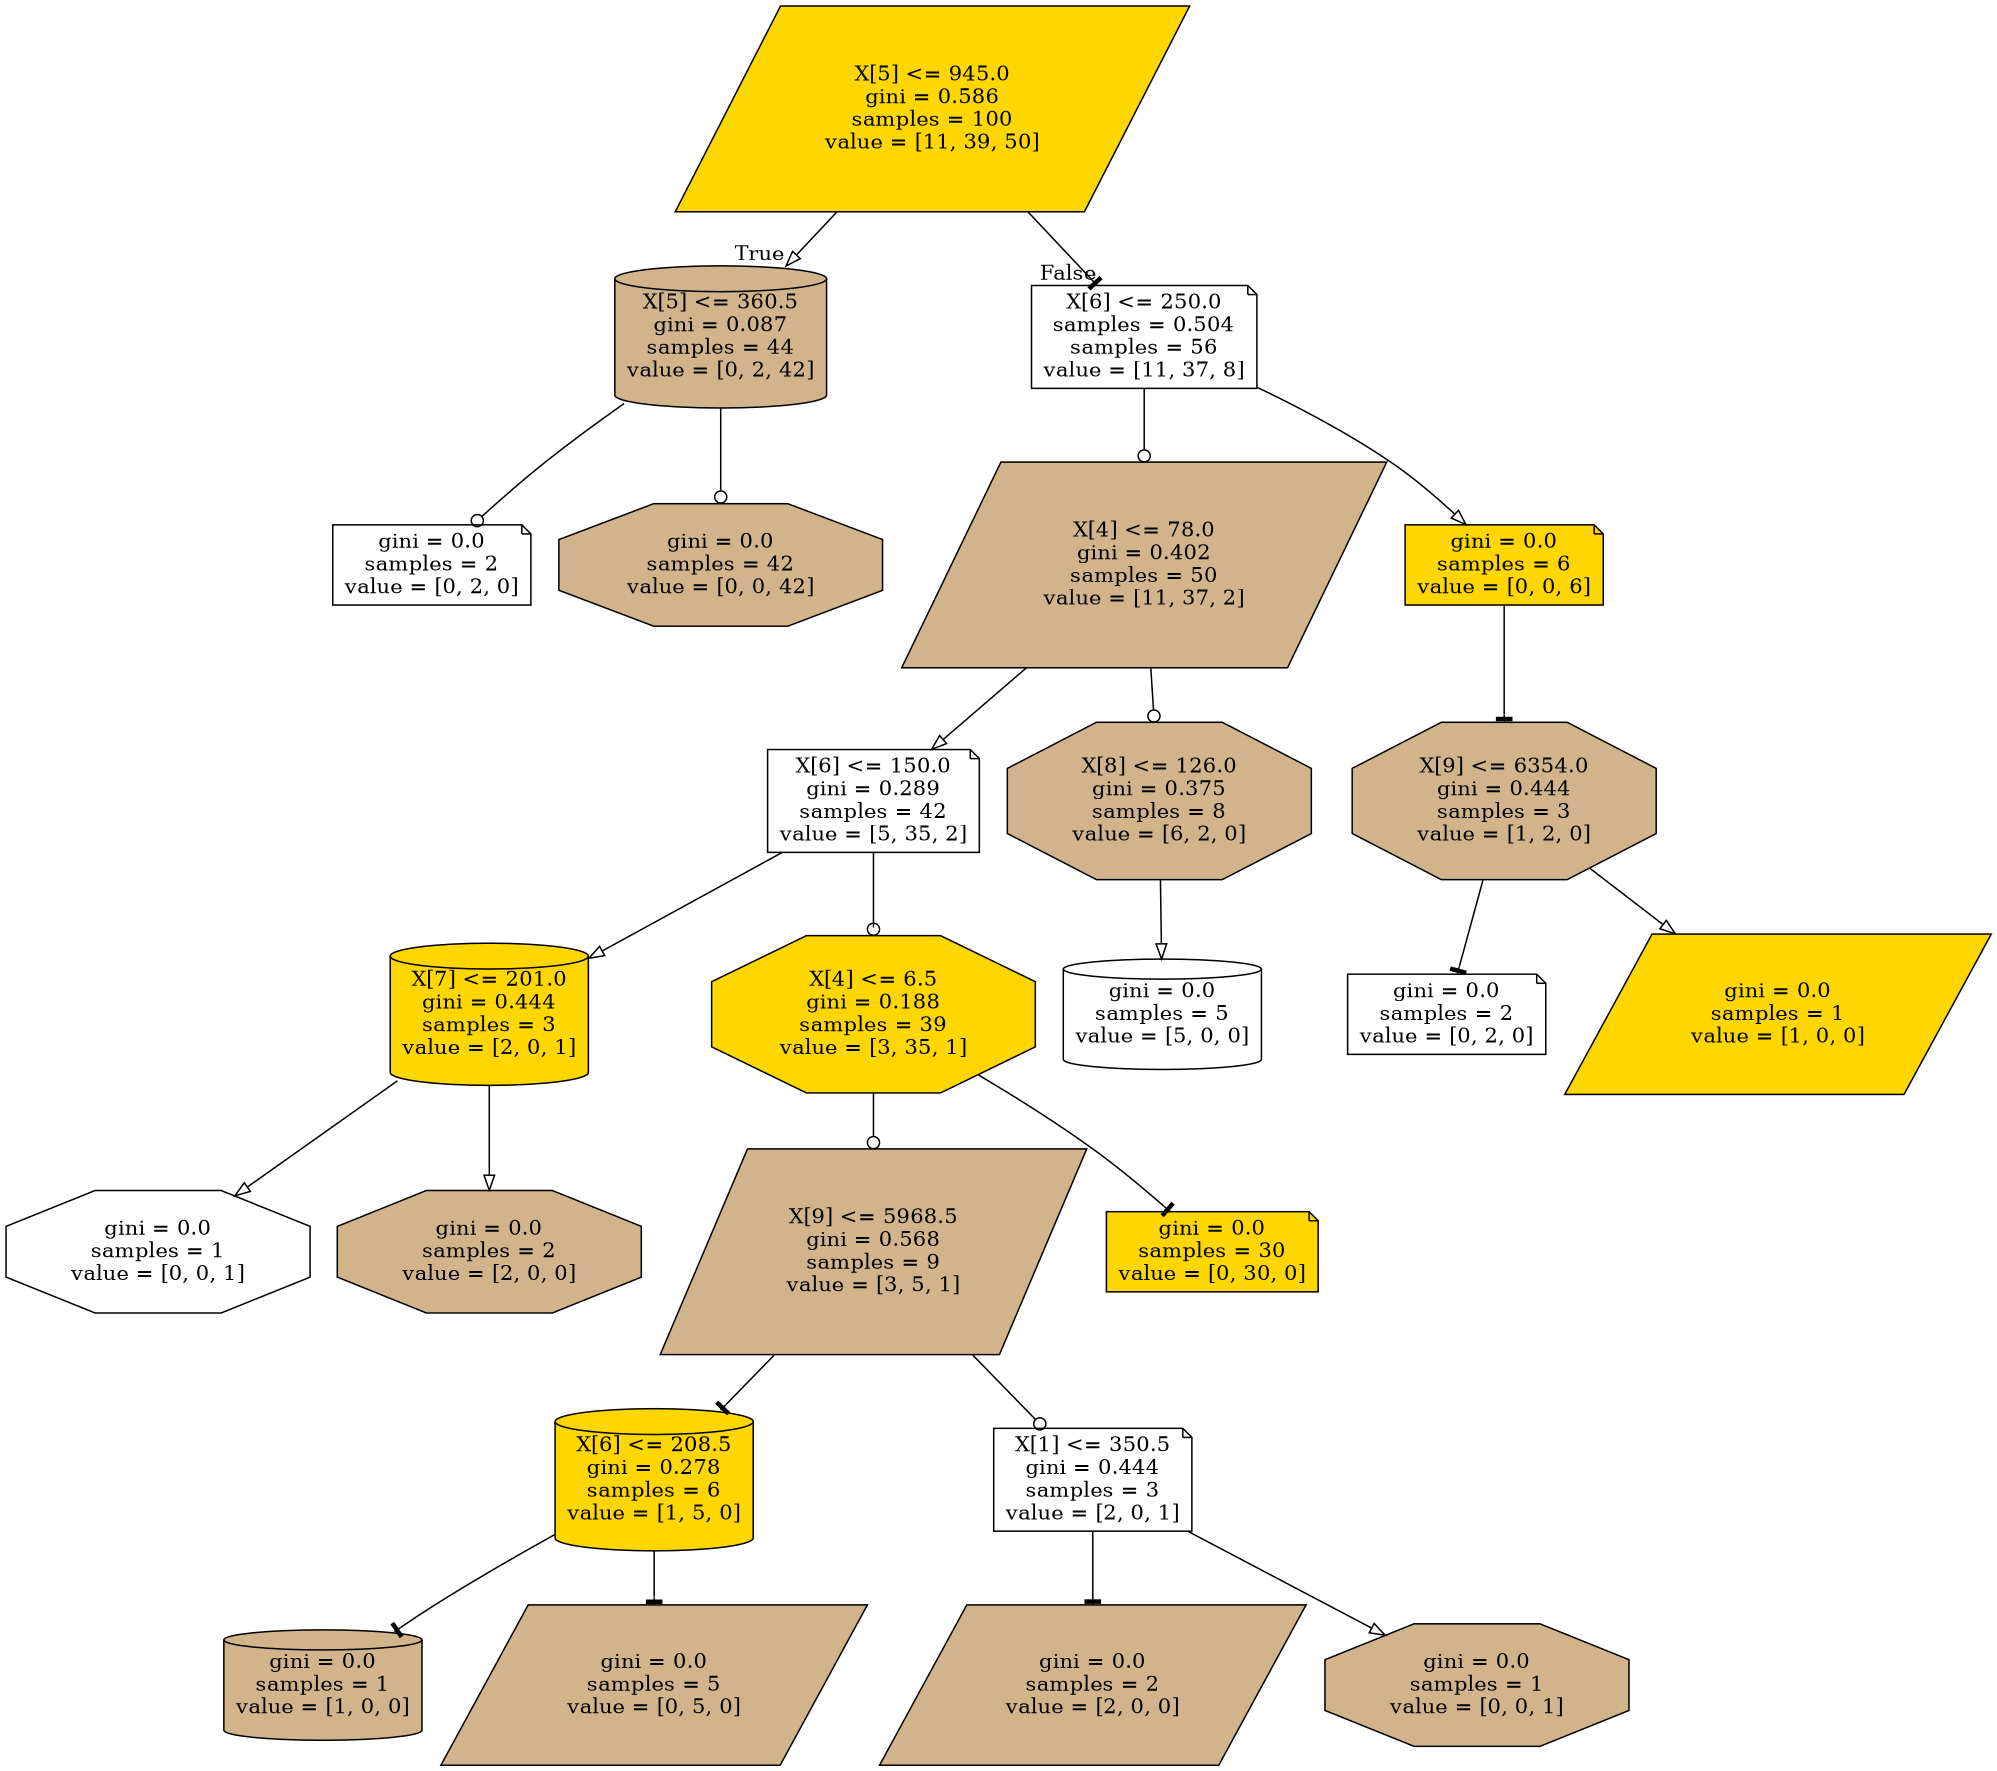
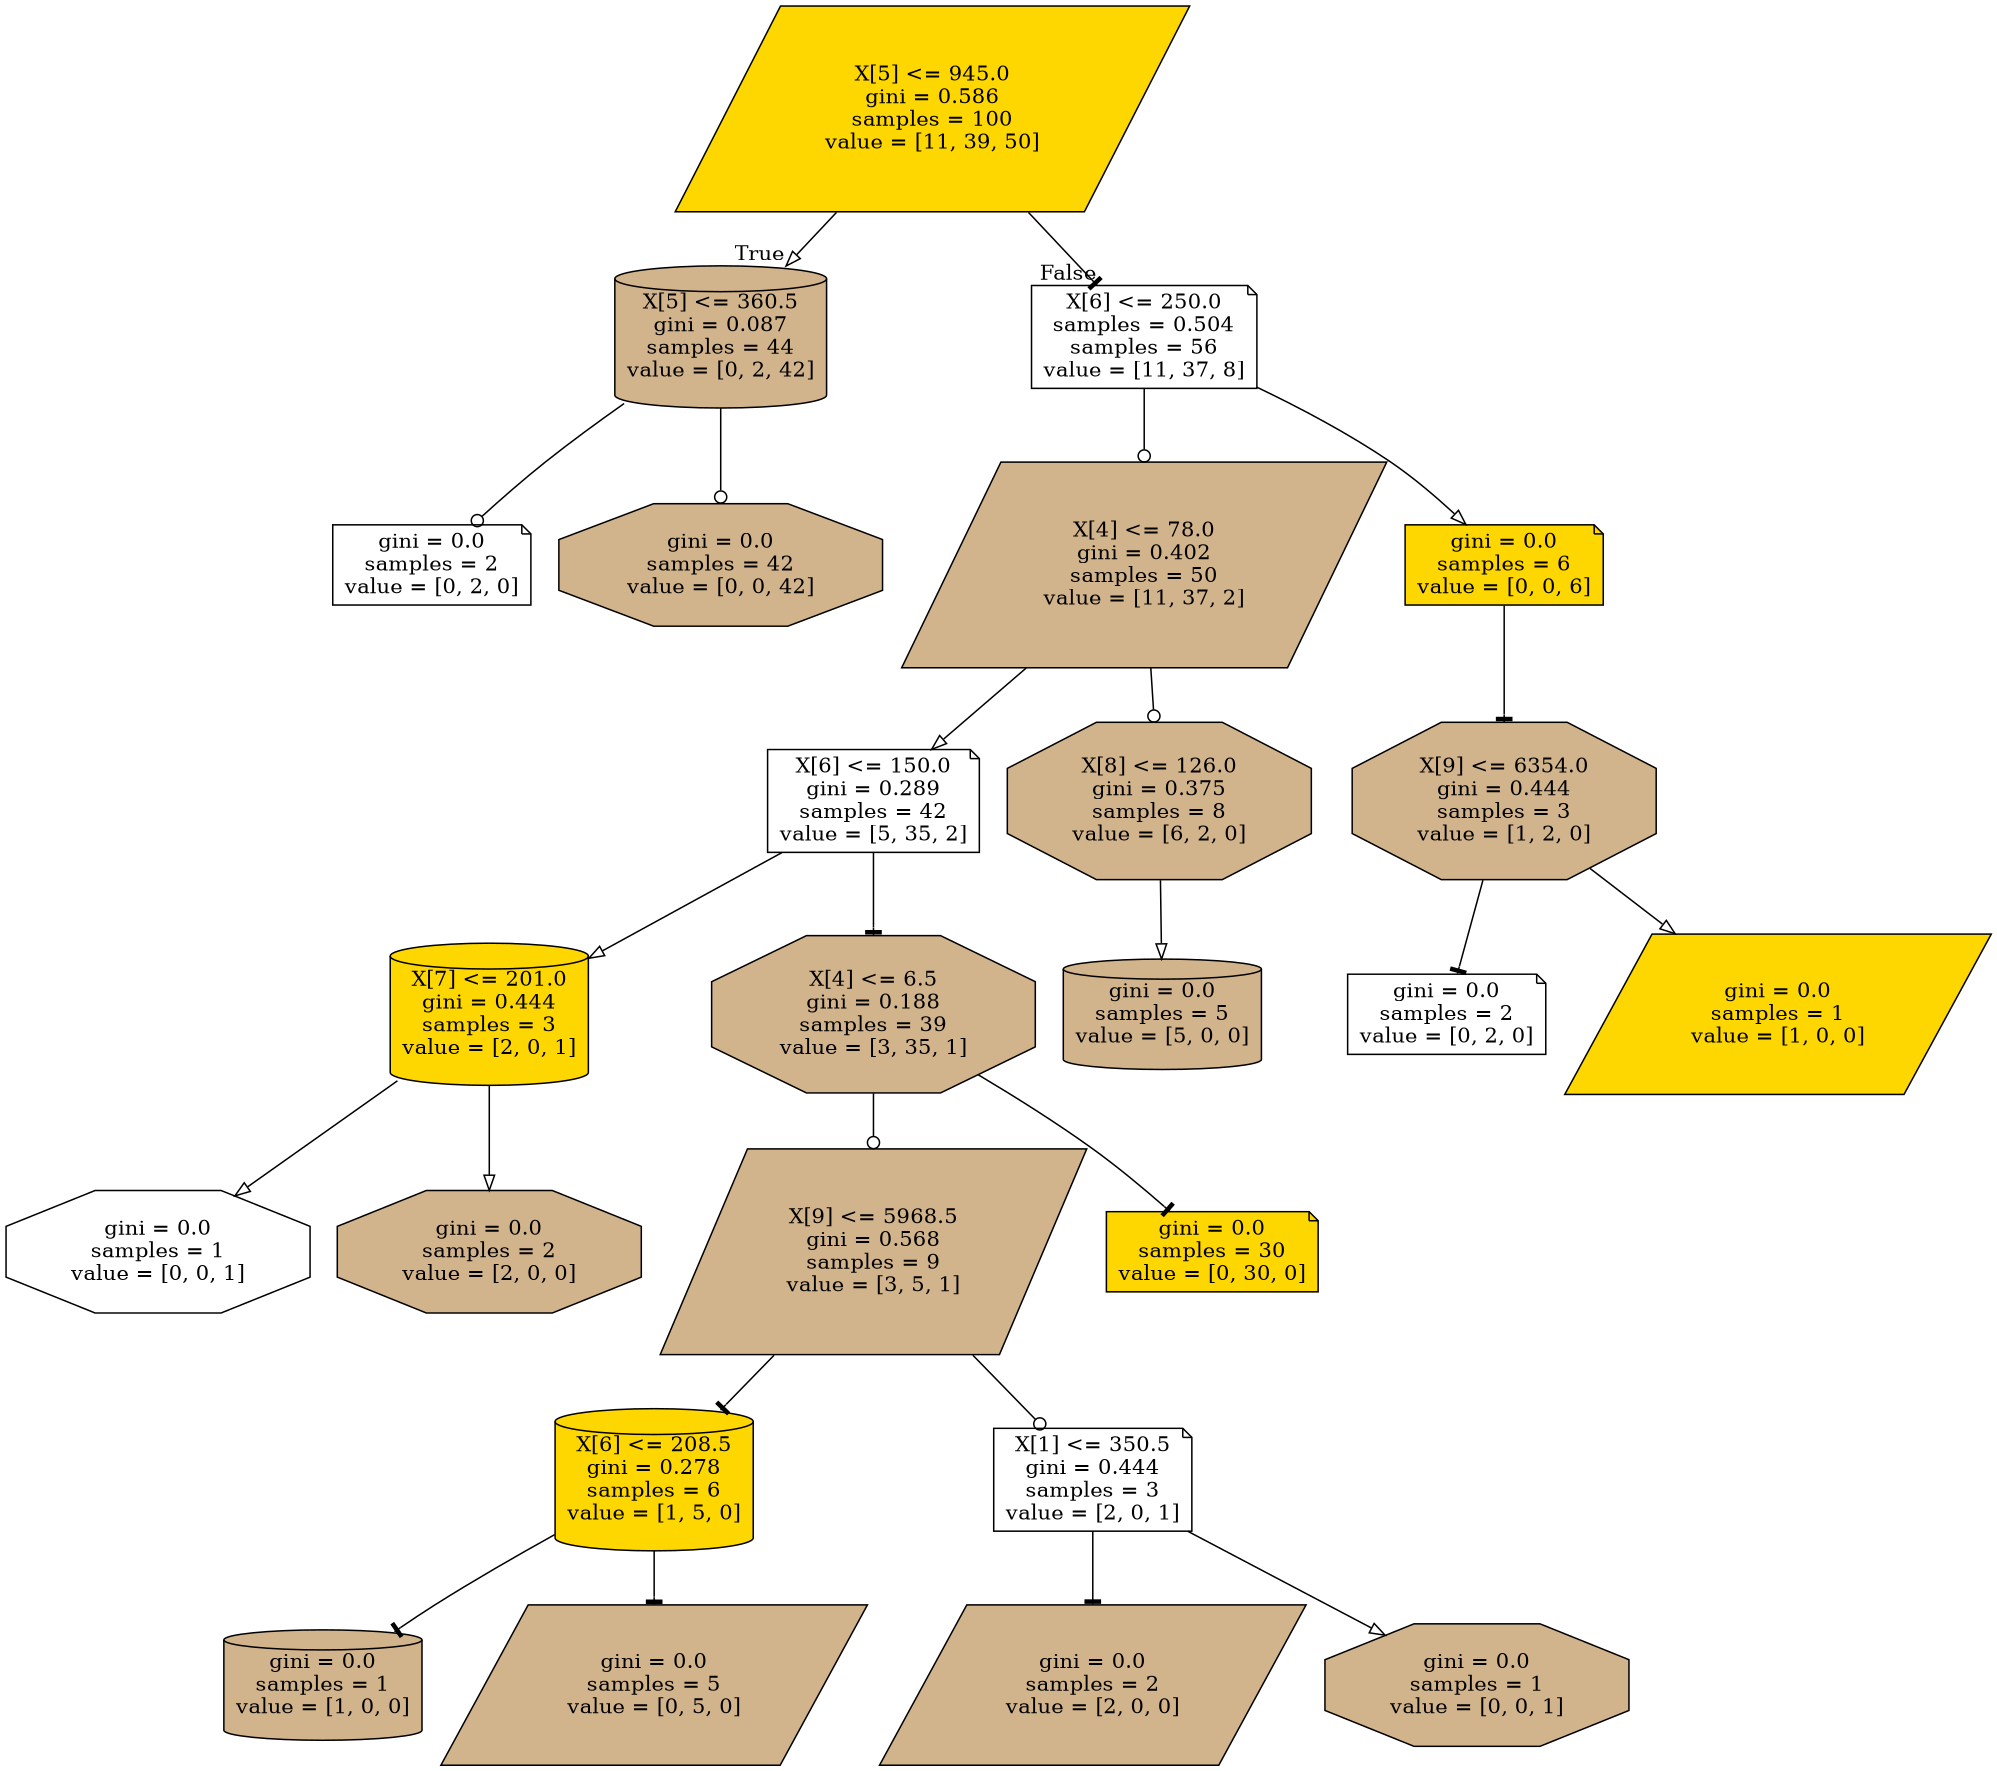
(873, 890) -> (873, 890)
(873, 1014) -> (873, 1014)
(1162, 1014) -> (1162, 1014)
